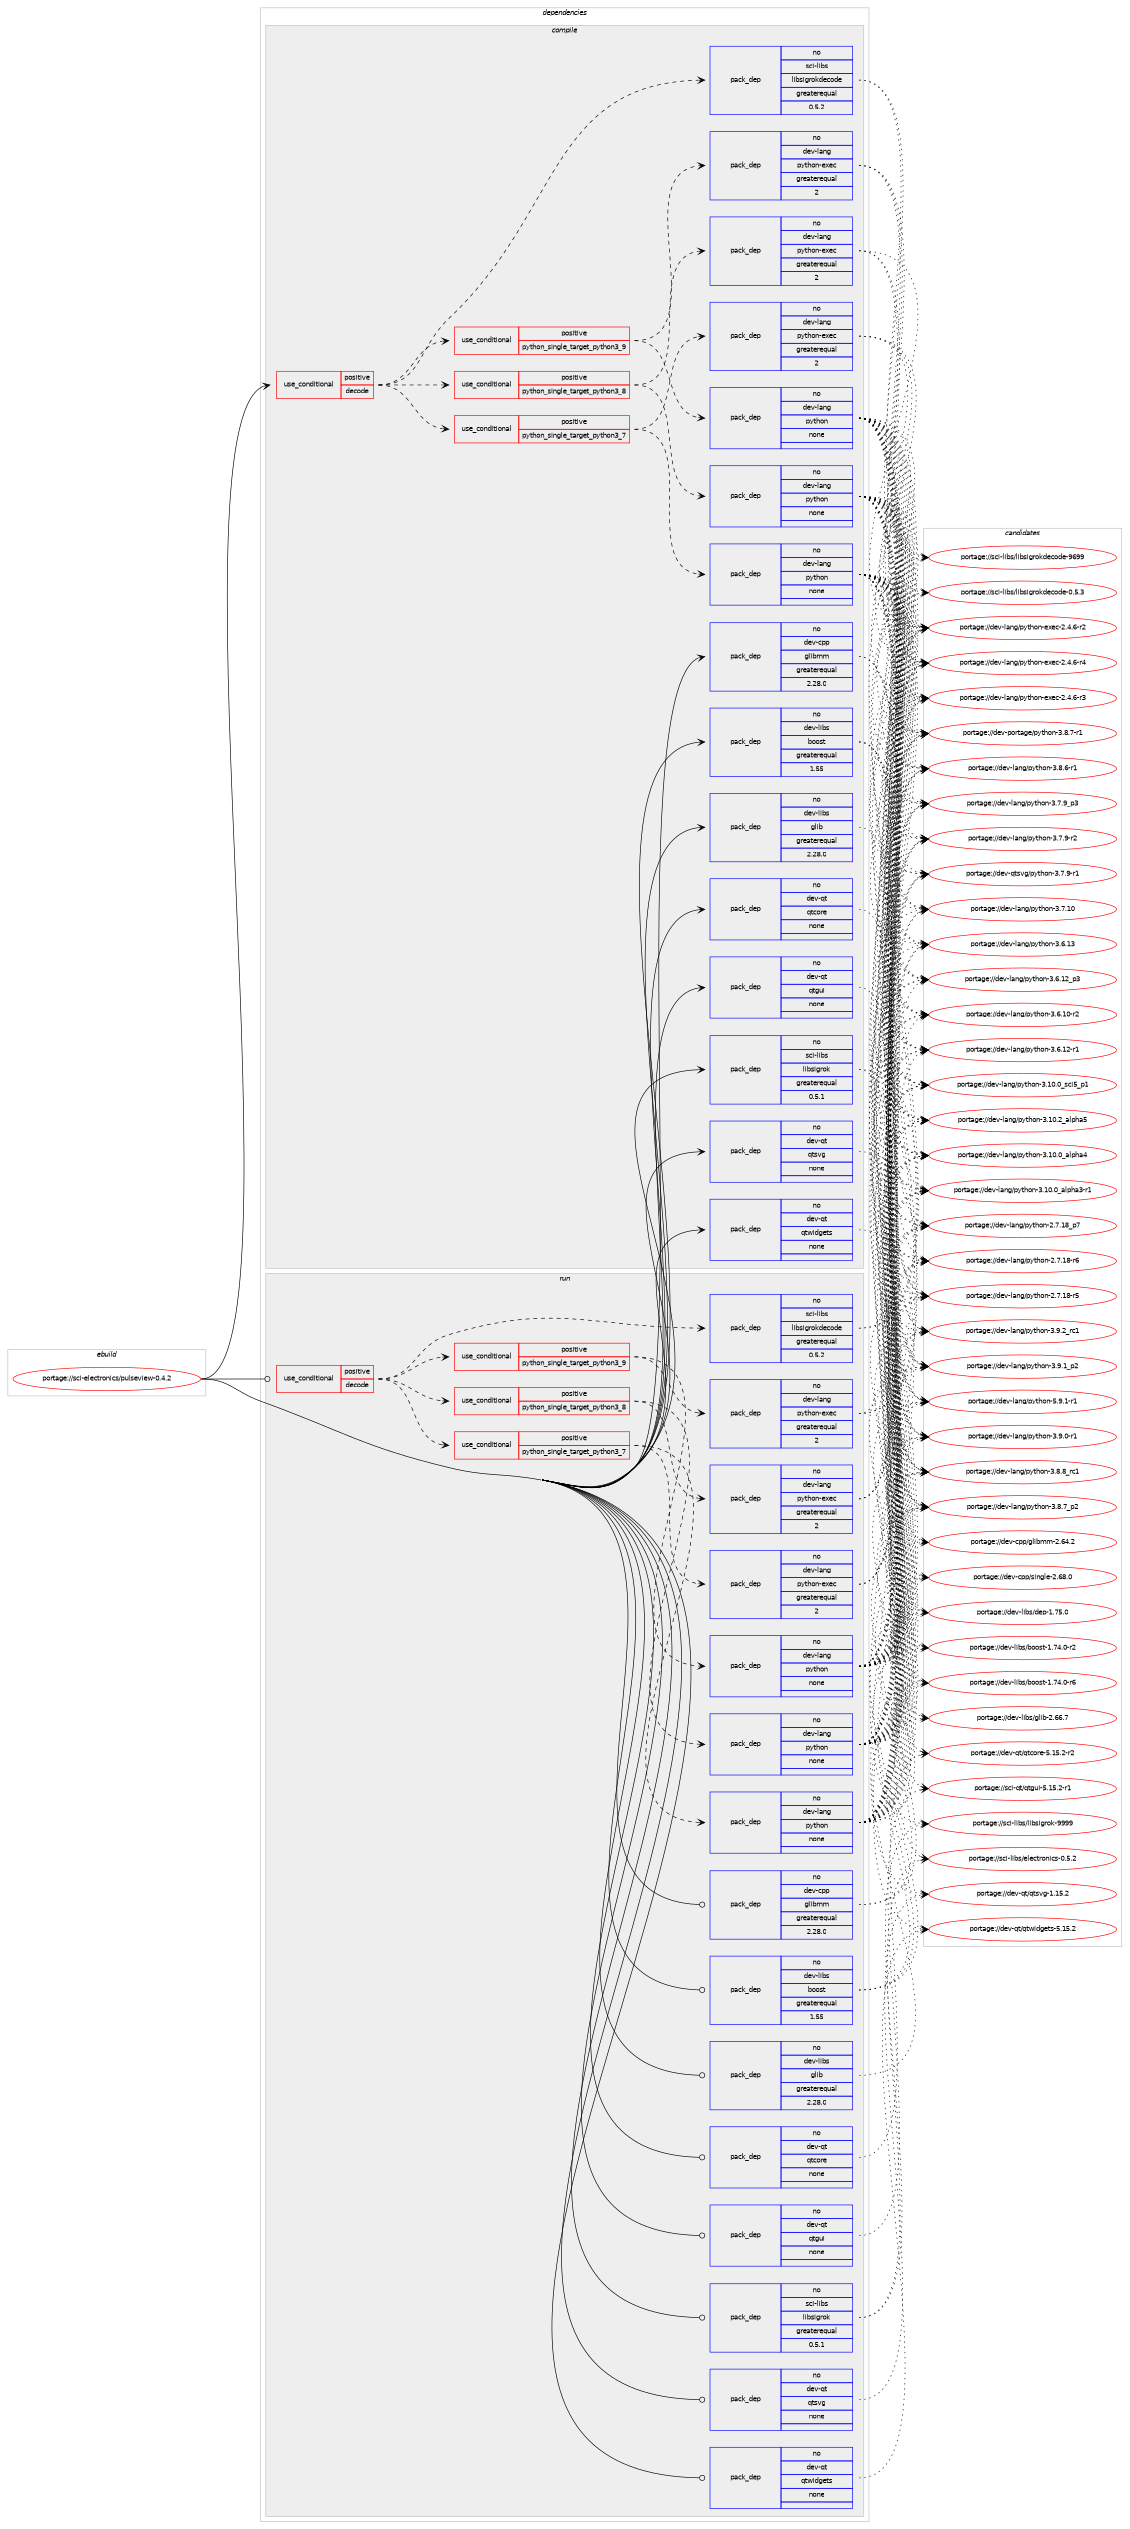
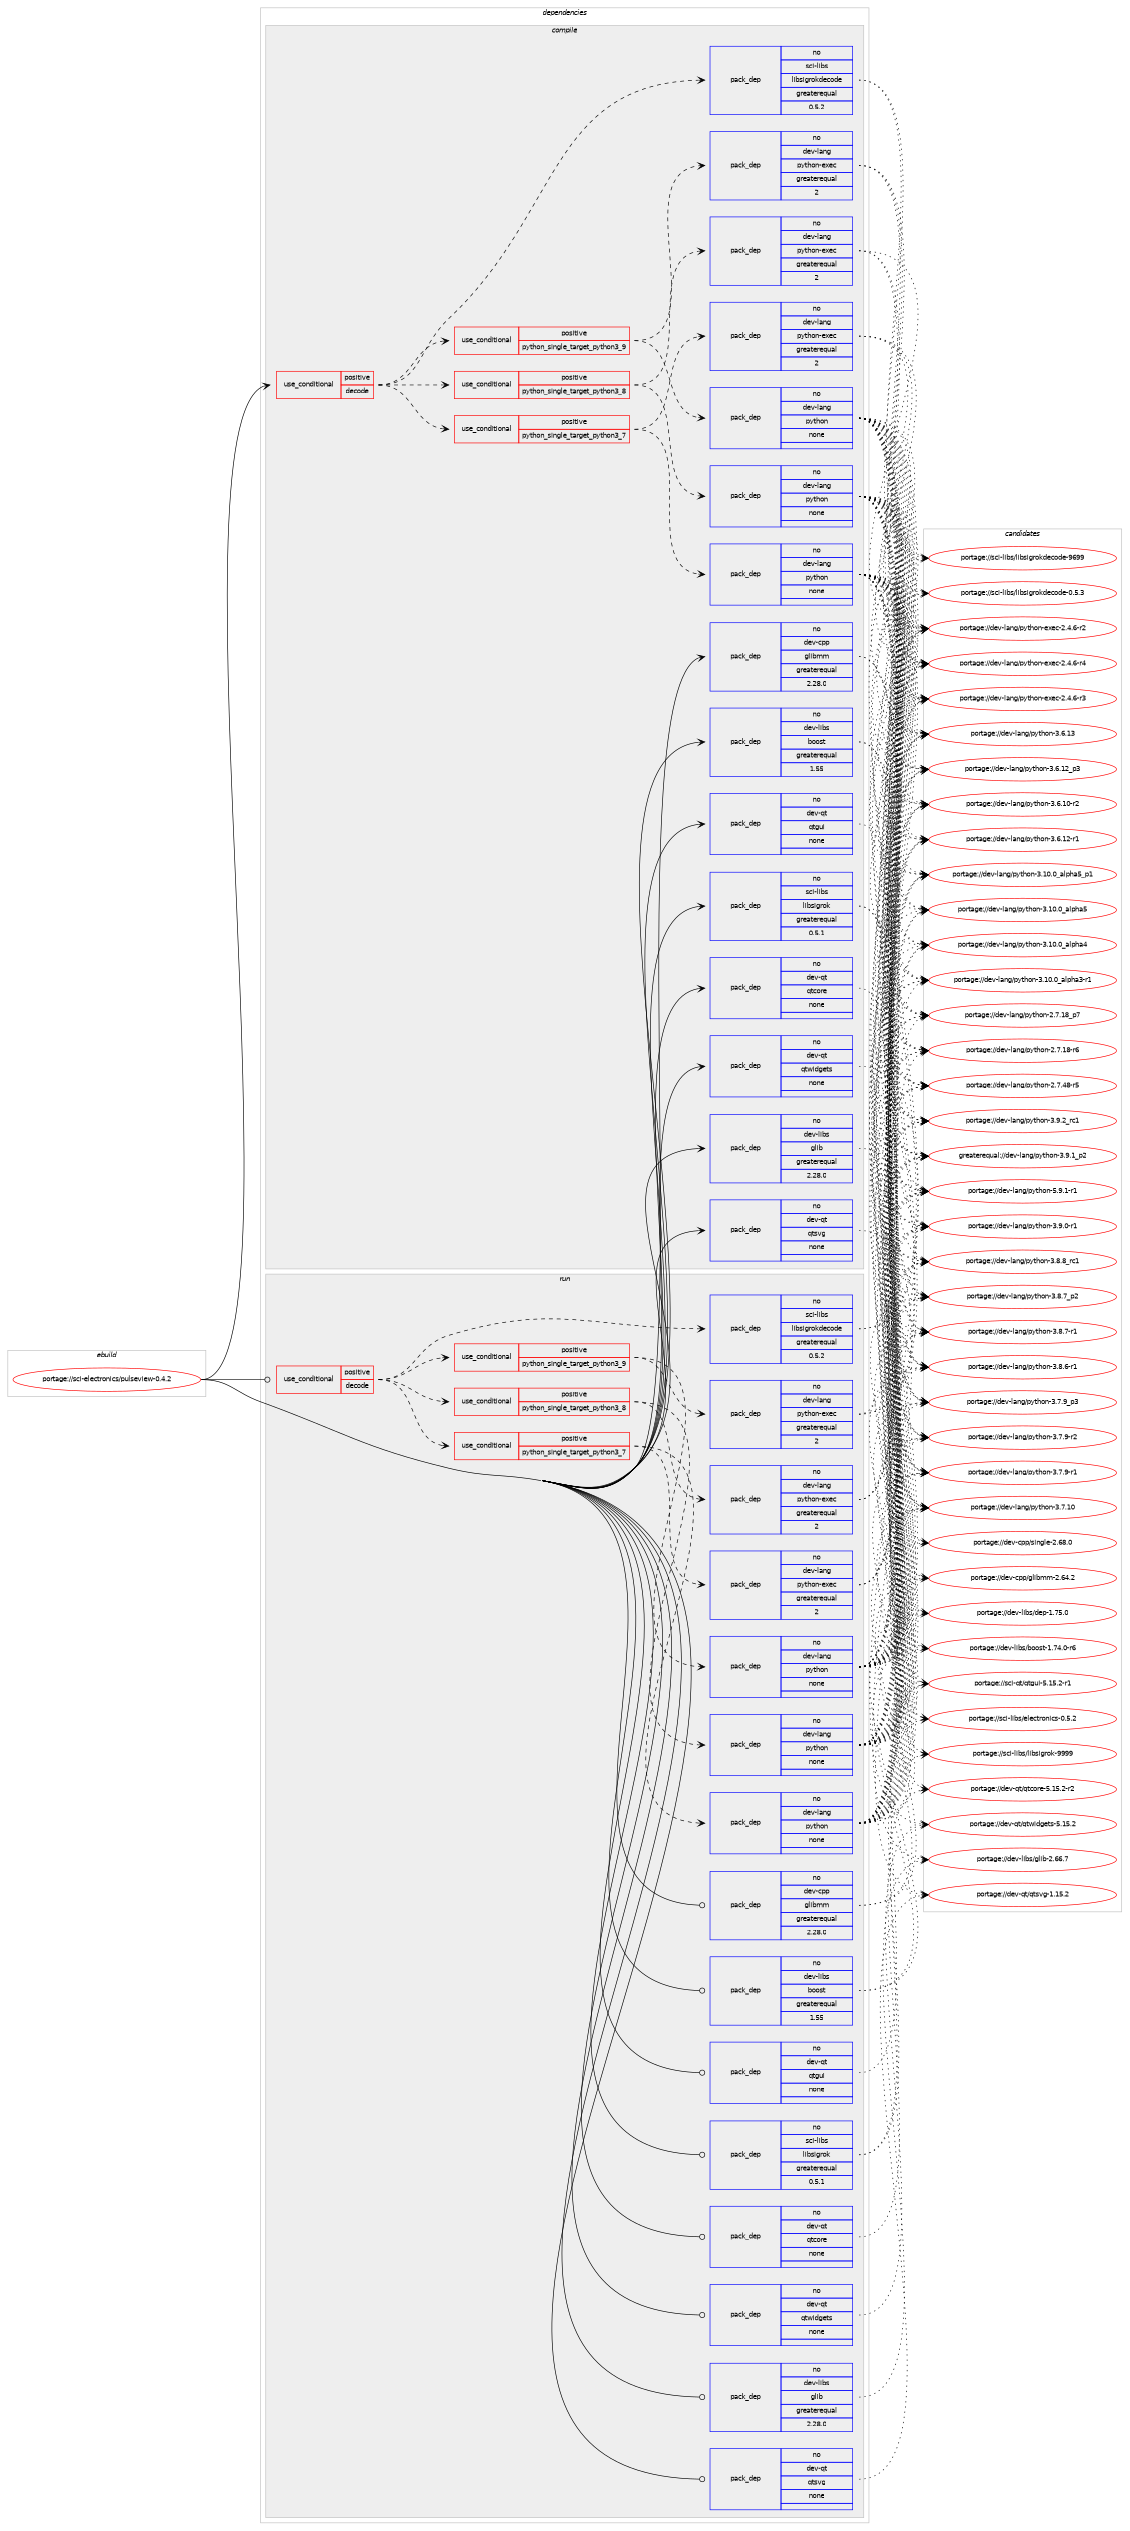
(1023, 733) -> (1023, 1332)
(1023, 874) -> (1023, 1473)
(1023, 1085) -> (1023, 875)
(1023, 1120) -> (1023, 910)
(1023, 1296) -> (1023, 1086)
(1023, 1367) -> (1023, 1156)
(1023, 1648) -> none
